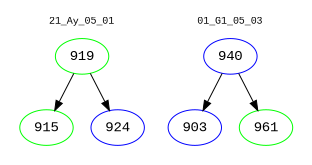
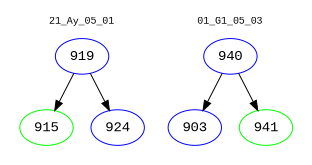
(82, 56) -> (82, 56)
(266, 128) -> (266, 128)
